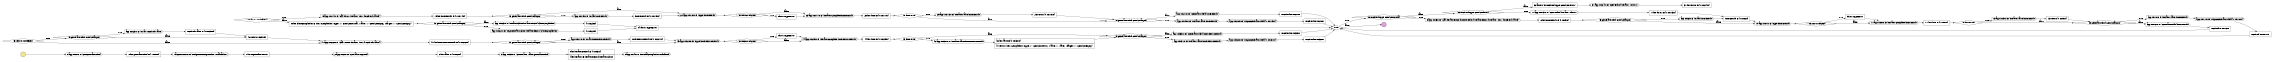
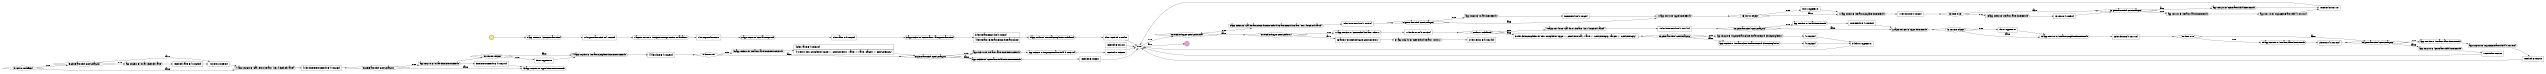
(1700, 14) -> (1445, 32)
(2199, 27) -> (2287, 8)
none -> (1116, 37)
(722, 41) -> (469, 60)
